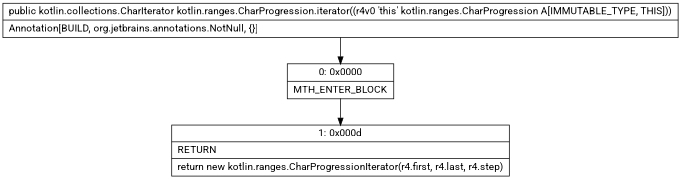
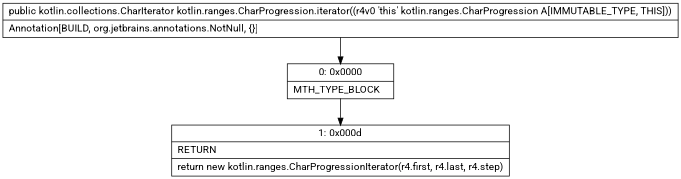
(341, 90) -> (337, 90)
